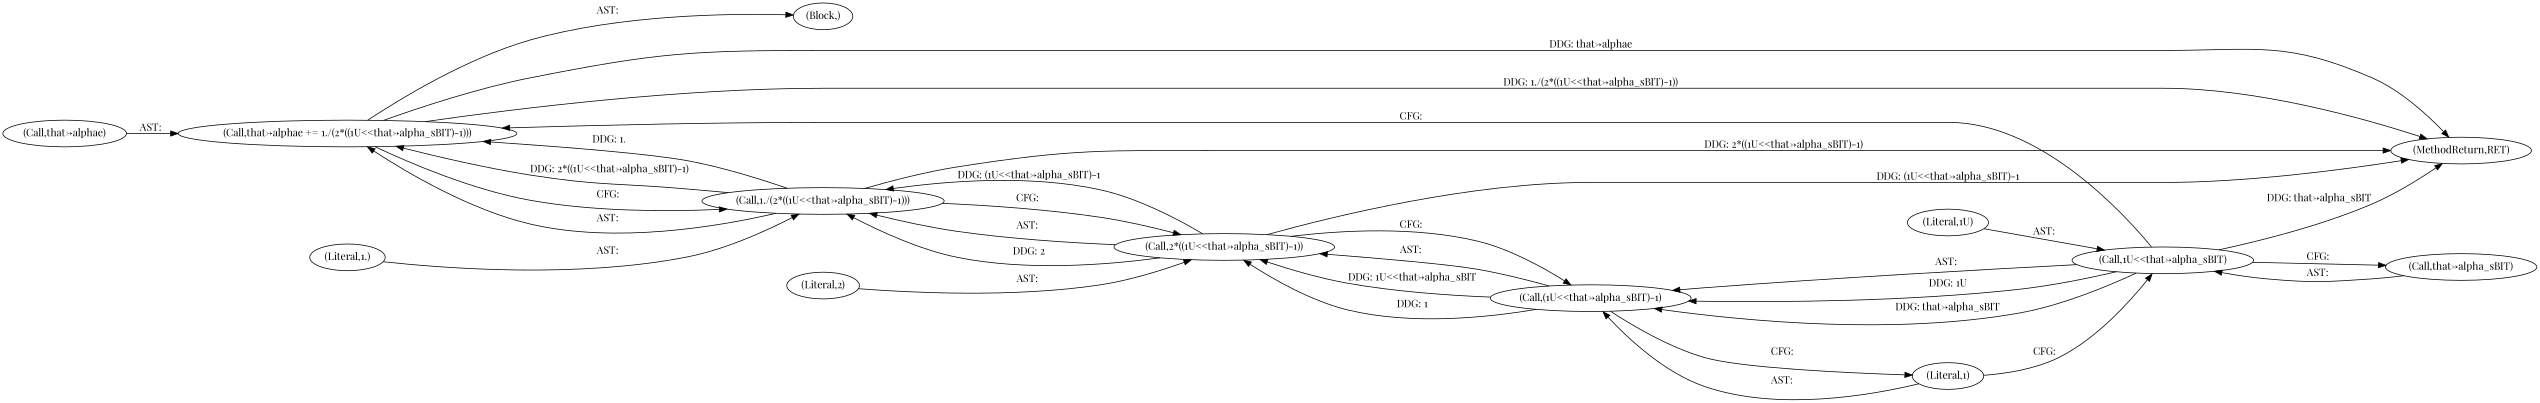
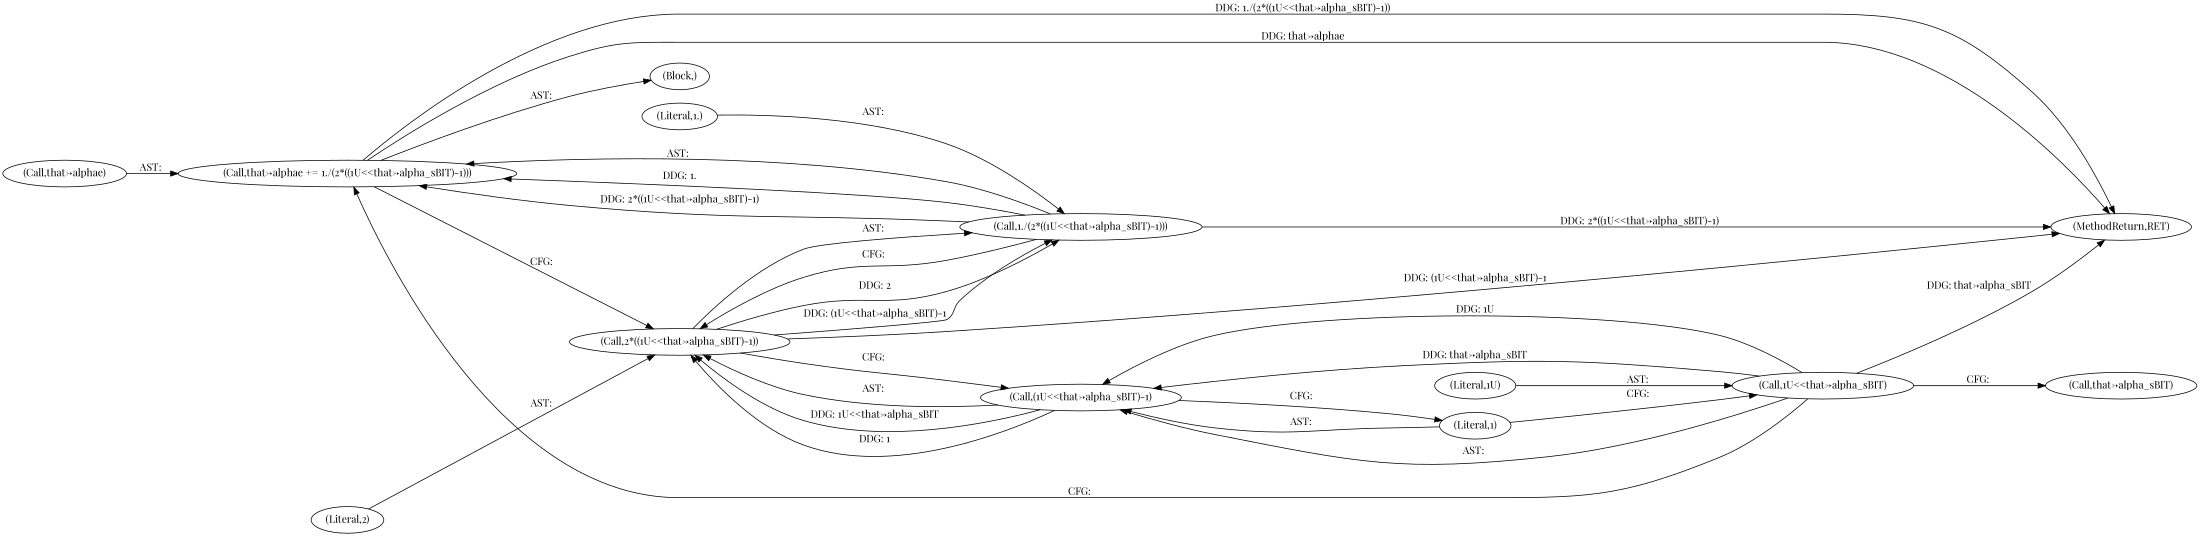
(543, 202) -> (510, 256)
(2313, 282) -> none
